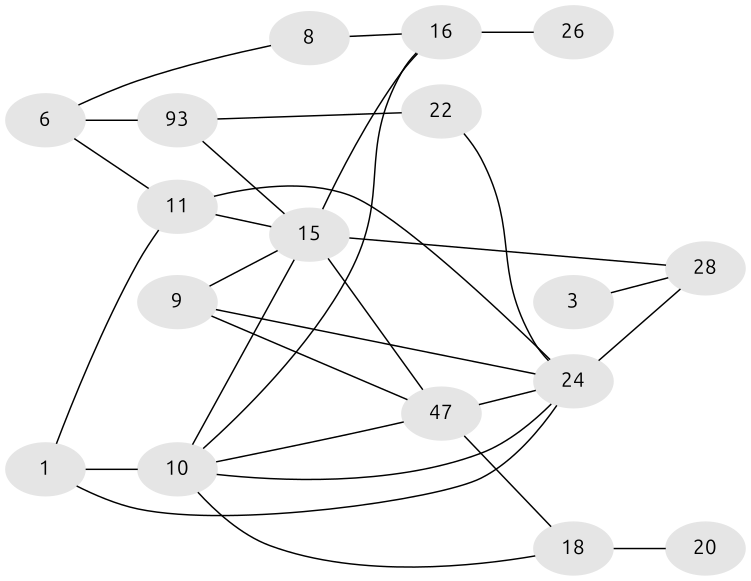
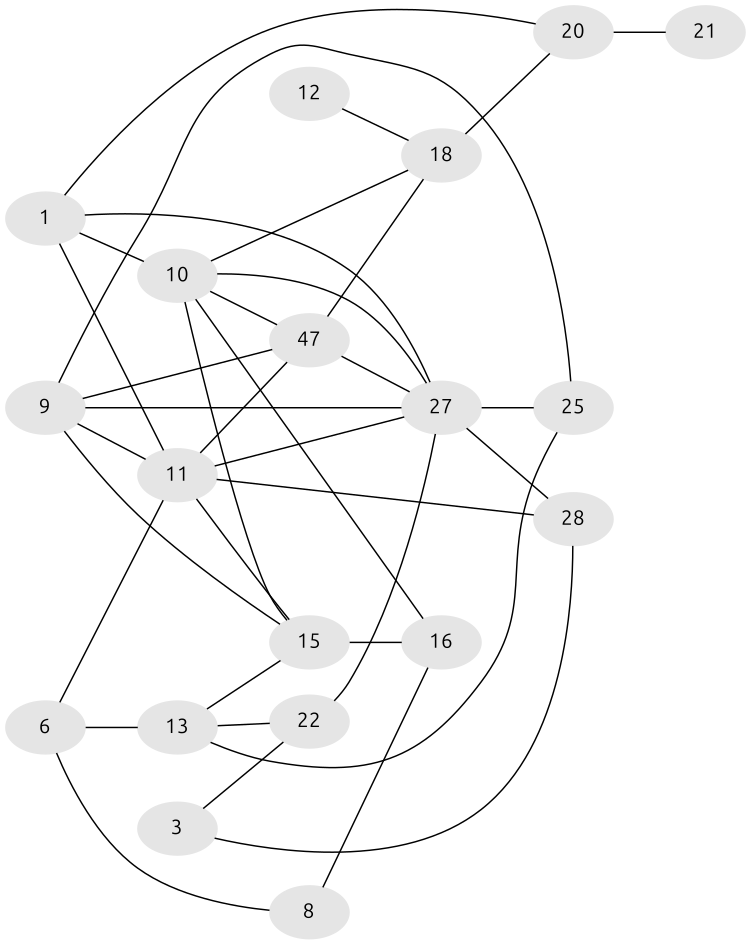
none -> (271, 29)
(573, 32) -> none
none -> (705, 32)
none -> (309, 94)
(177, 120) -> (177, 727)
(516, 252) -> (375, 497)
(375, 324) -> (235, 417)
(573, 381) -> (441, 408)
none -> (573, 408)
none -> (112, 442)
none -> (243, 775)
